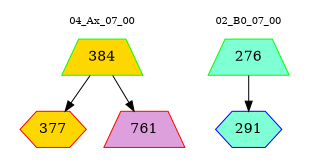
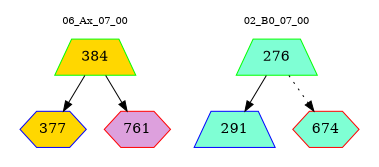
(102, 22) -> (95, 22)
(53, 129) -> (53, 129)
(144, 129) -> (137, 129)
(249, 129) -> (235, 129)
none -> (326, 129)
